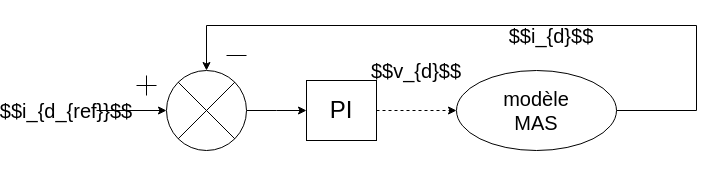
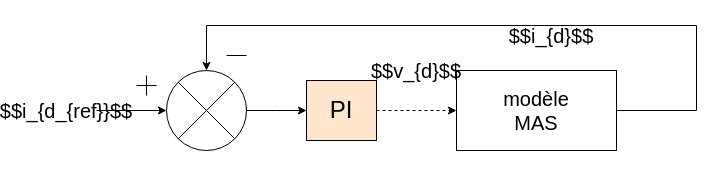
(342, 111) -> (342, 111)
(537, 111) -> (537, 111)
